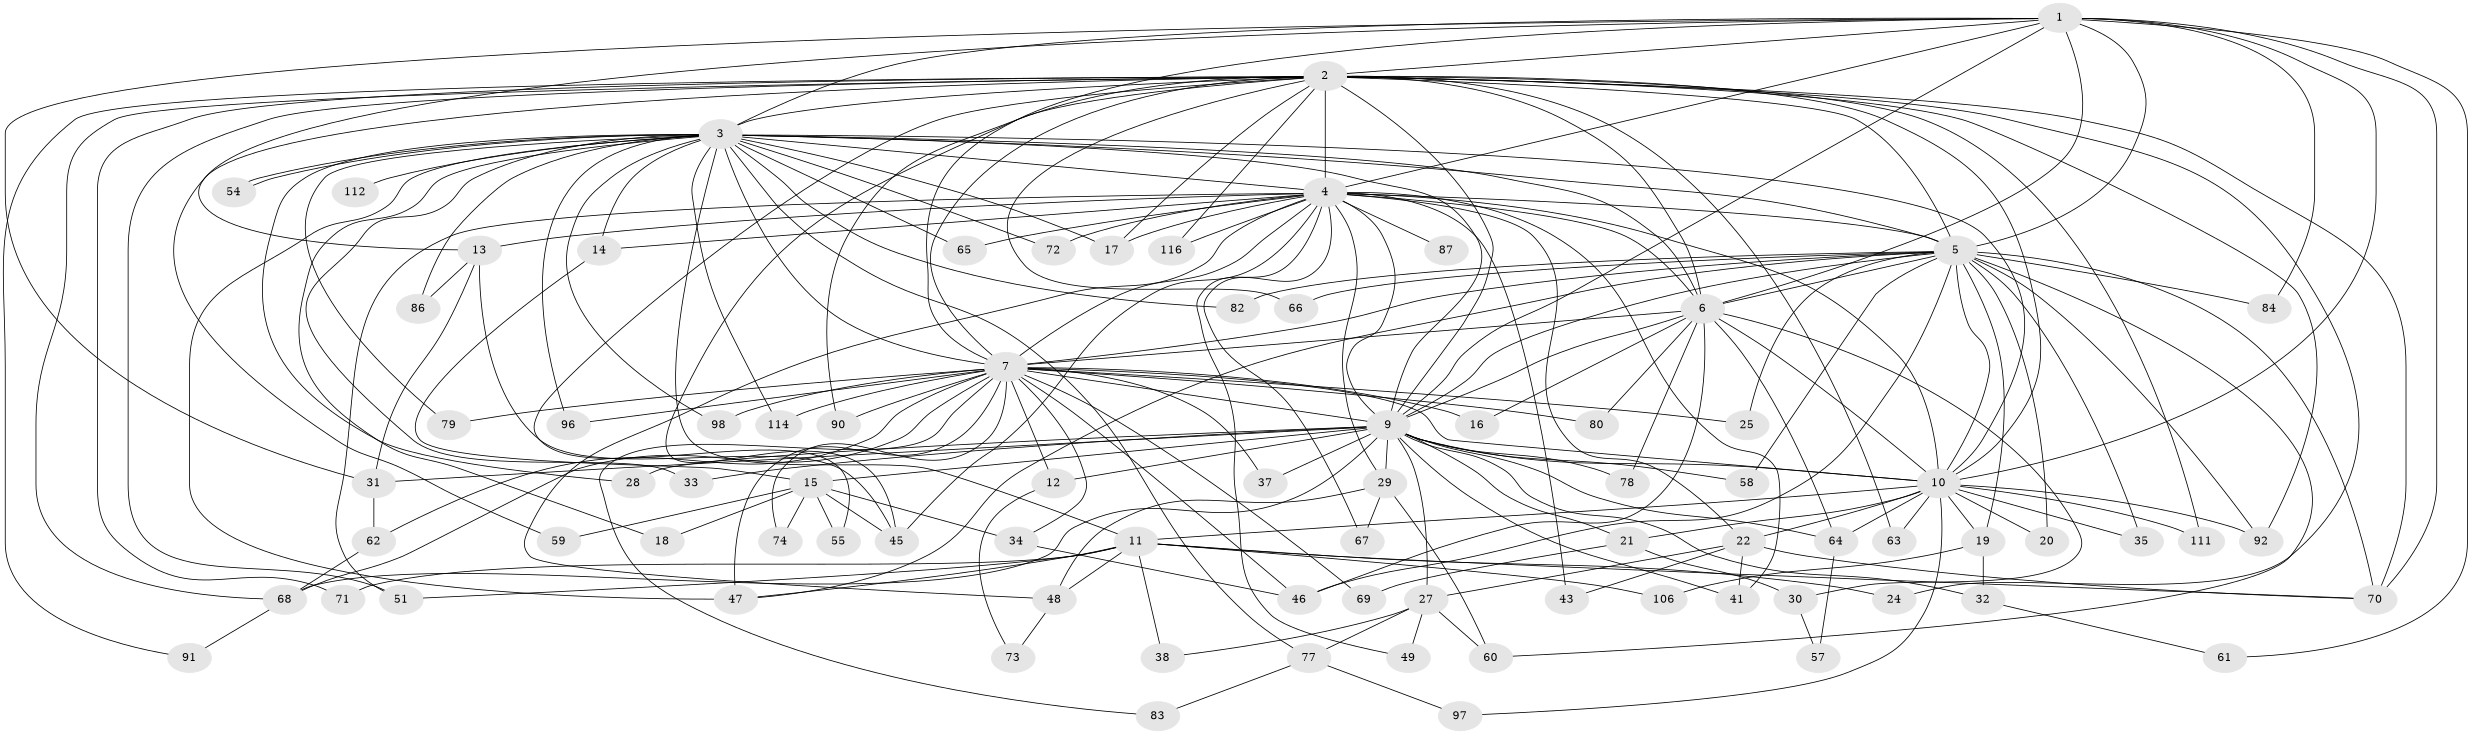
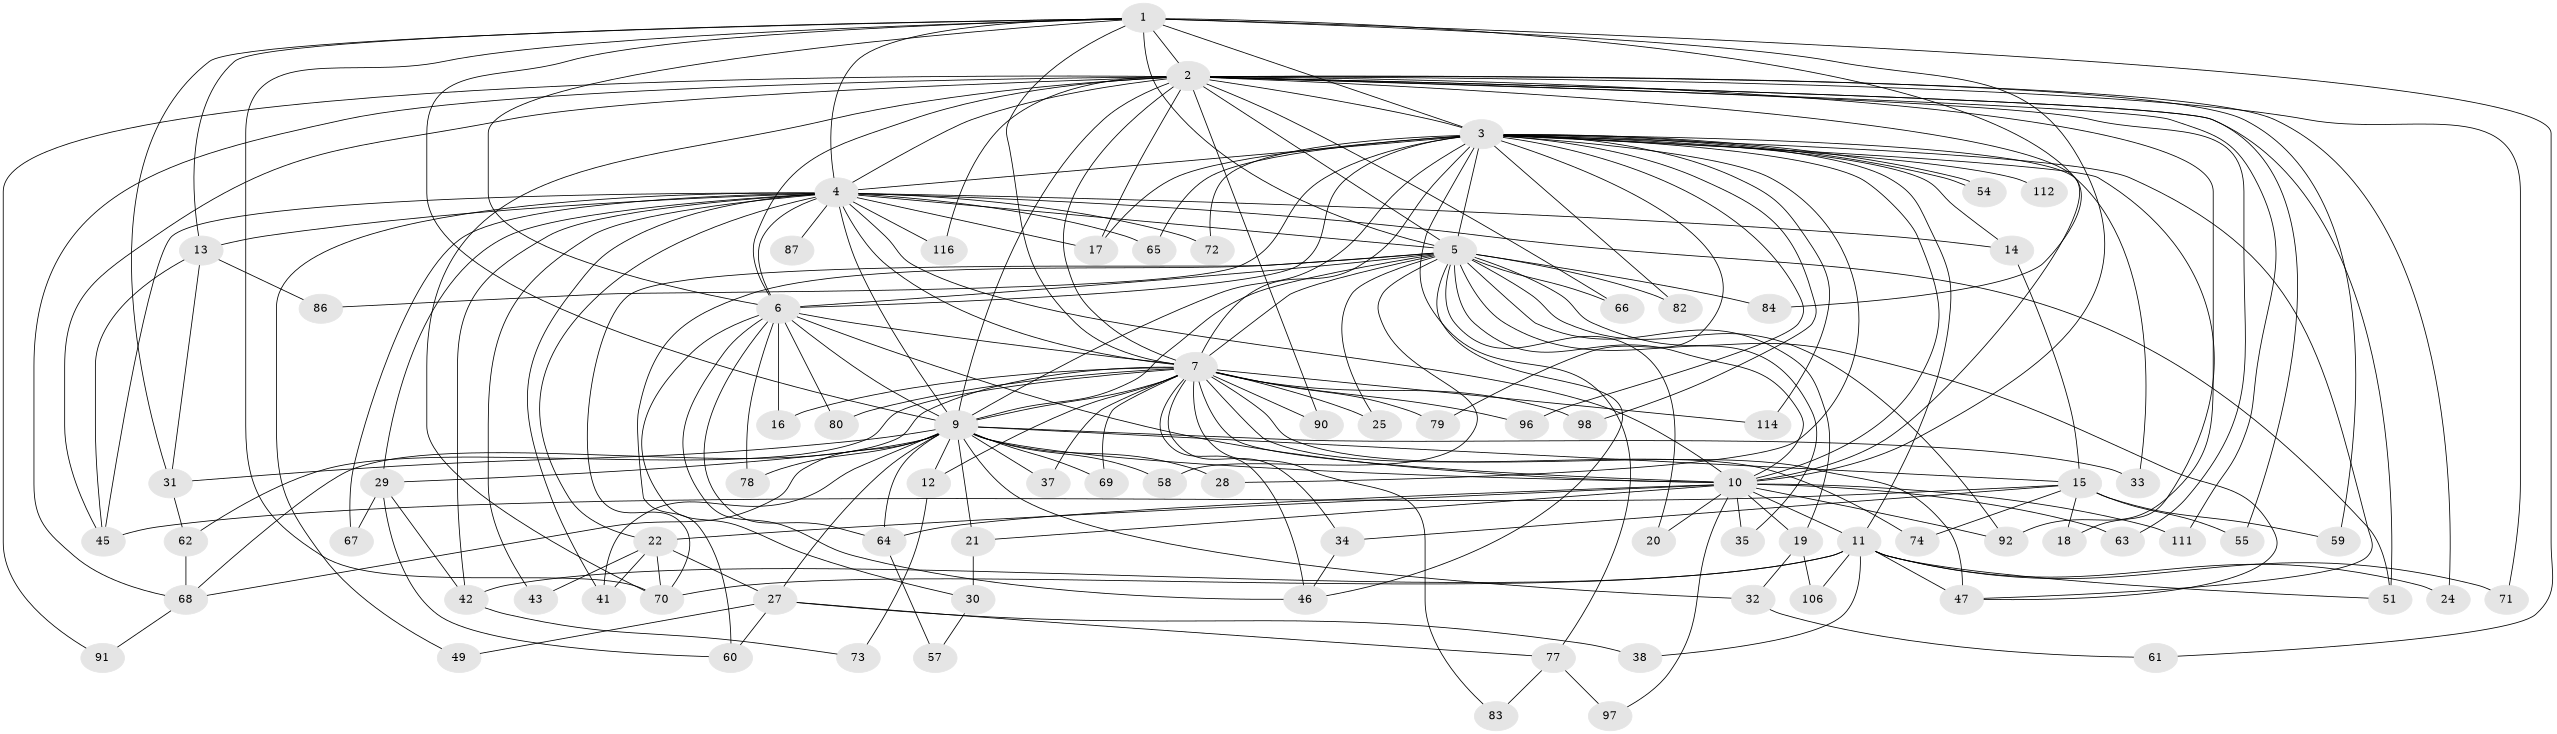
(1527, 559) -> (1041, 456)
(1054, 600) -> (466, 600)
